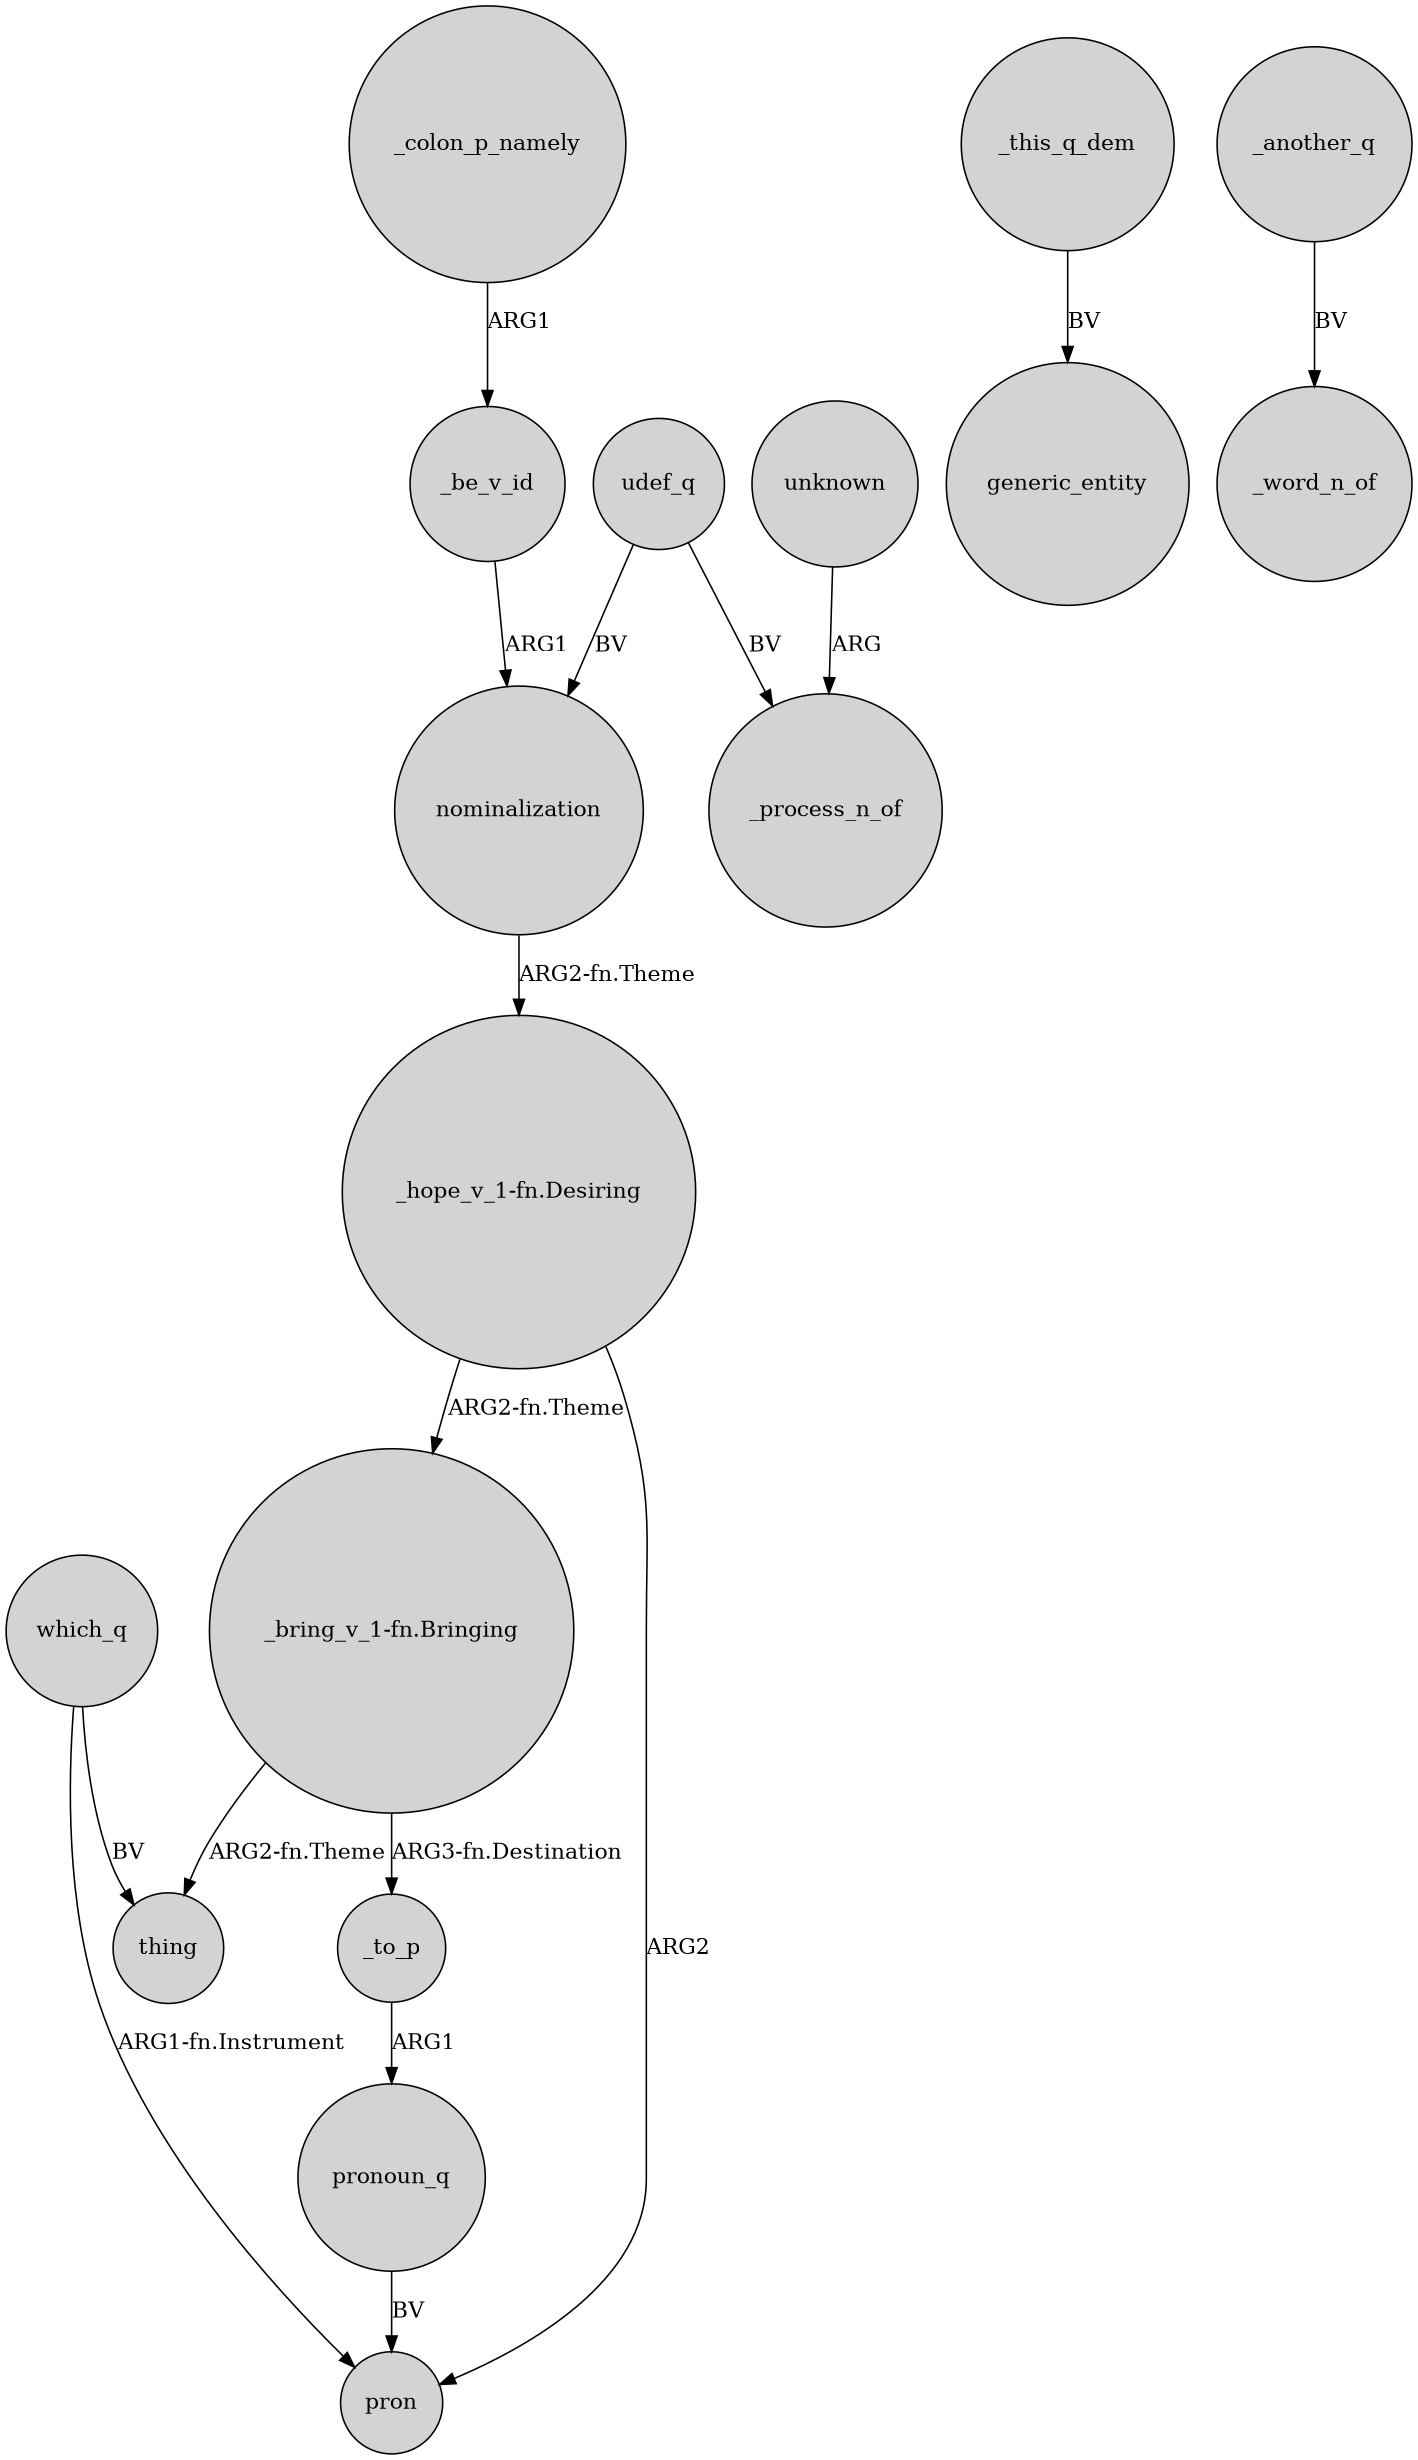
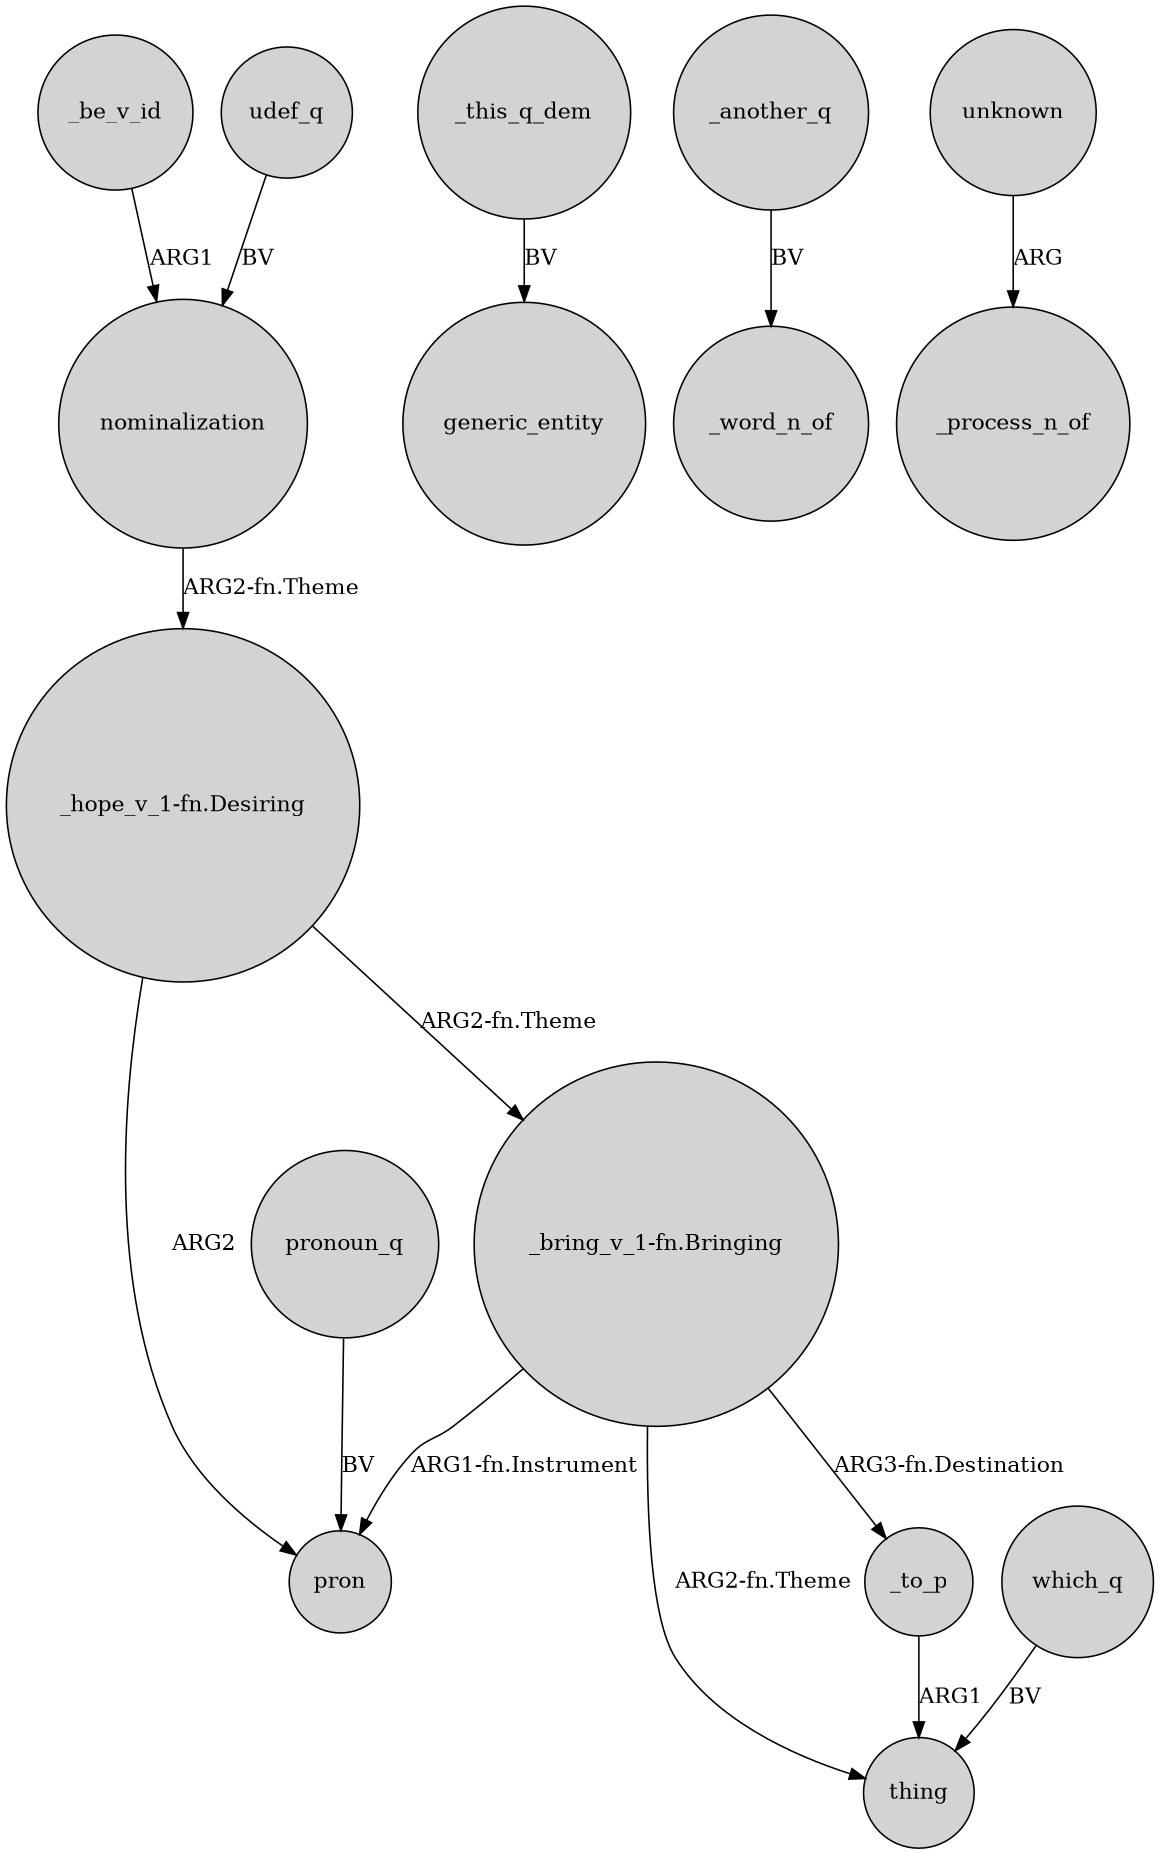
(488, 144) -> none
(727, 617) -> none
(392, 2035) -> (919, 1679)
(125, 2065) -> (436, 1437)
